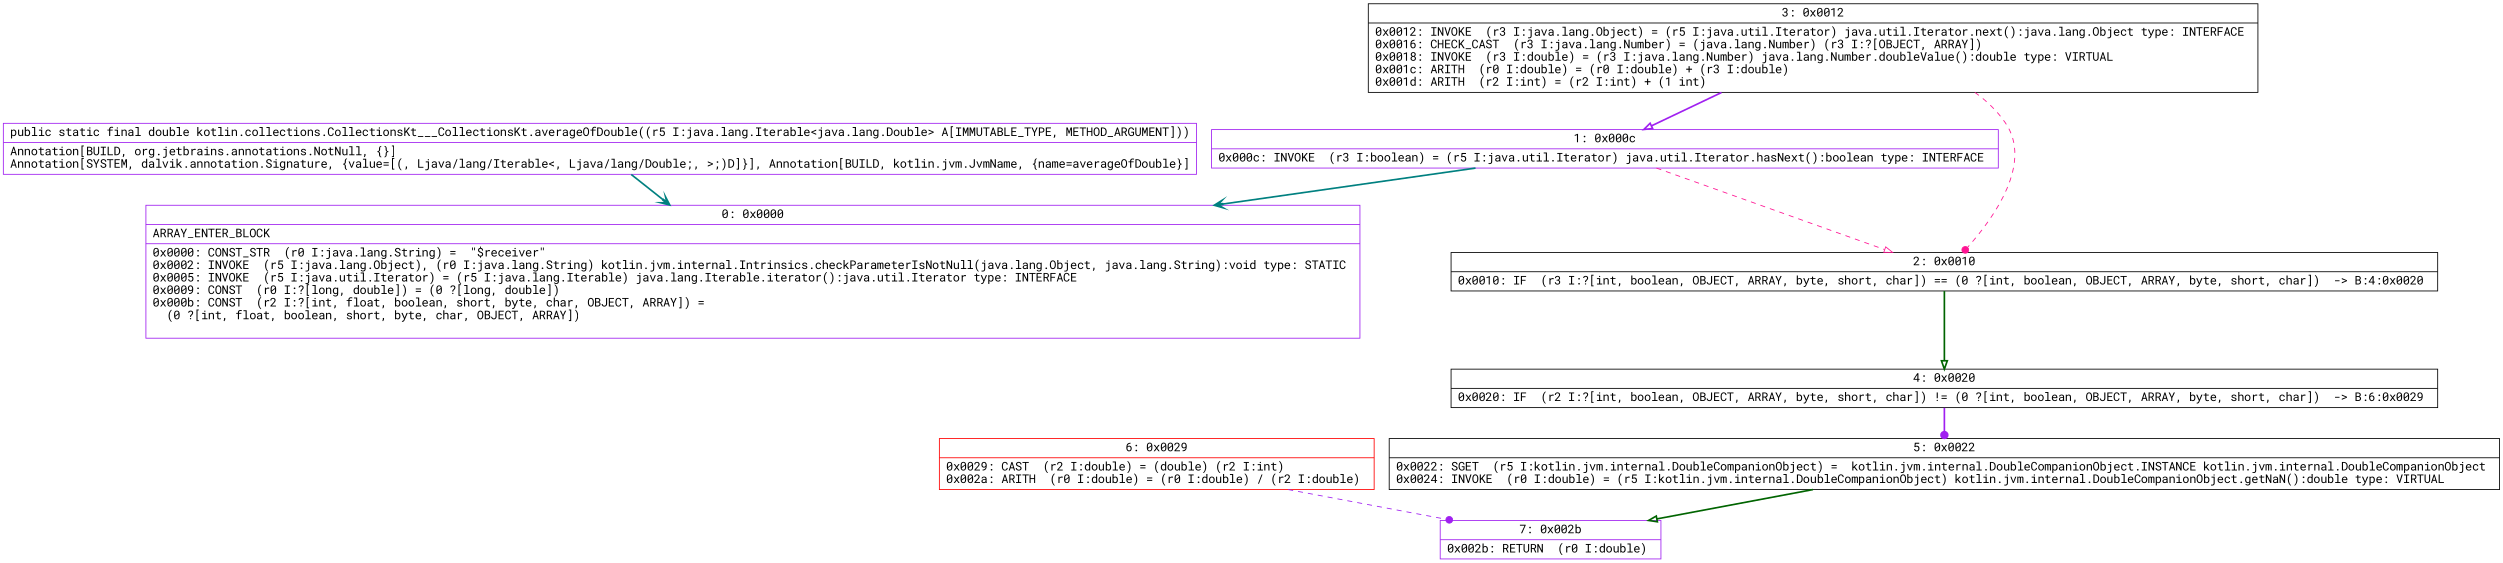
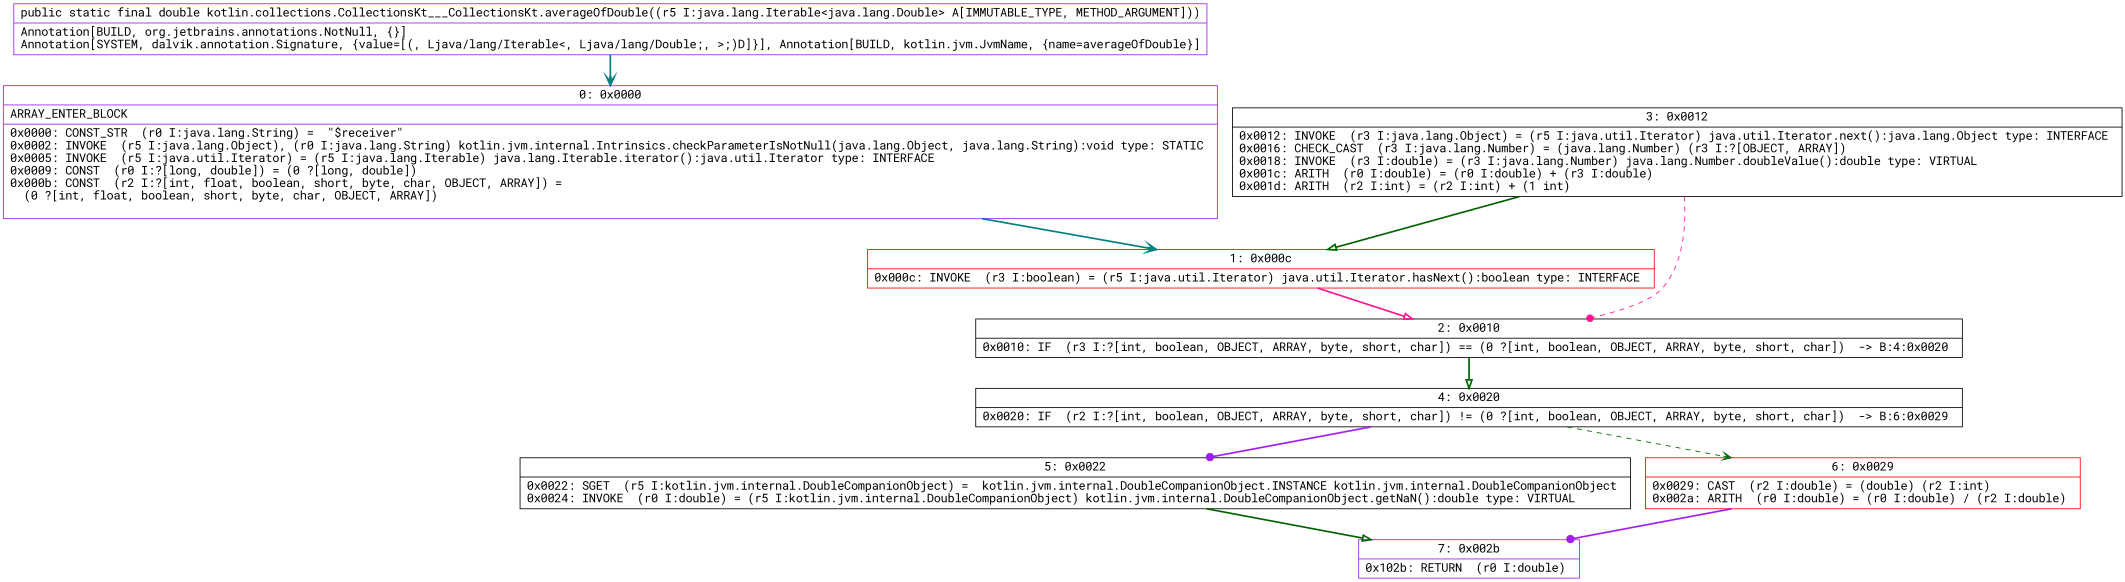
(1686, 109) -> (1428, 222)
(1605, 149) -> (1261, 269)
(1349, 186) -> (1065, 233)
(1771, 209) -> (1361, 302)
none -> (1645, 442)
(1367, 504) -> (1653, 524)
(1551, 549) -> (1469, 568)
